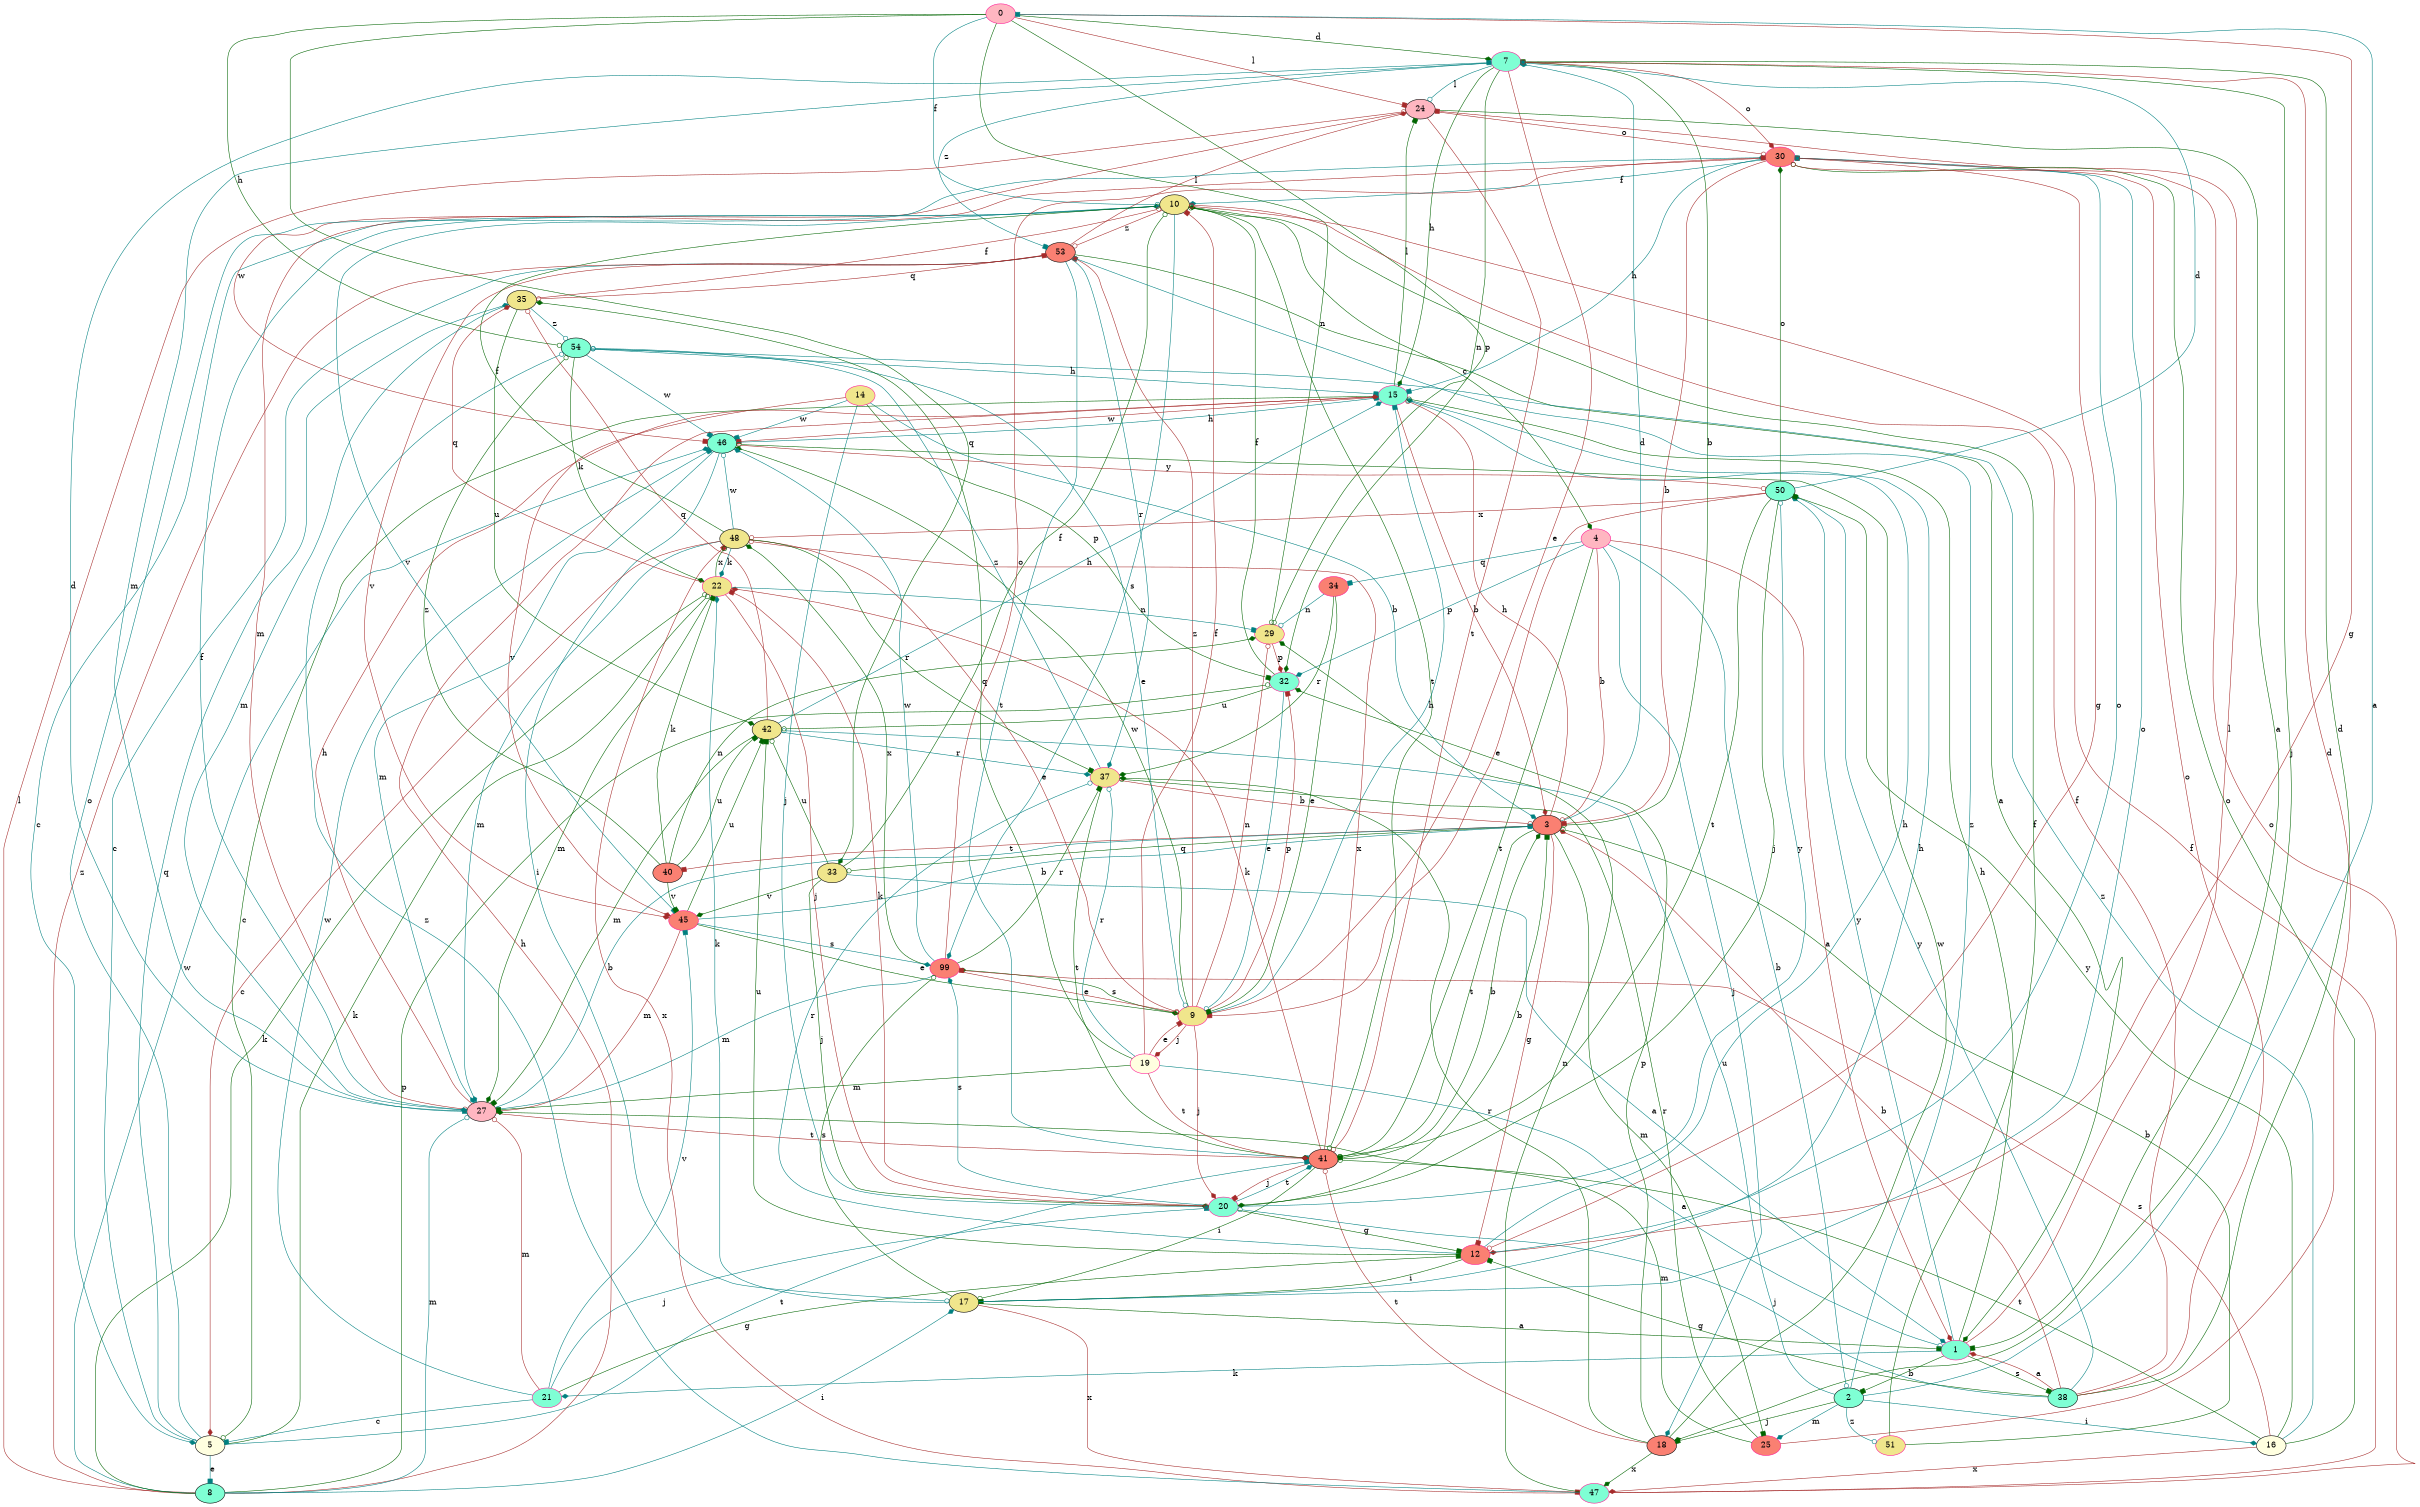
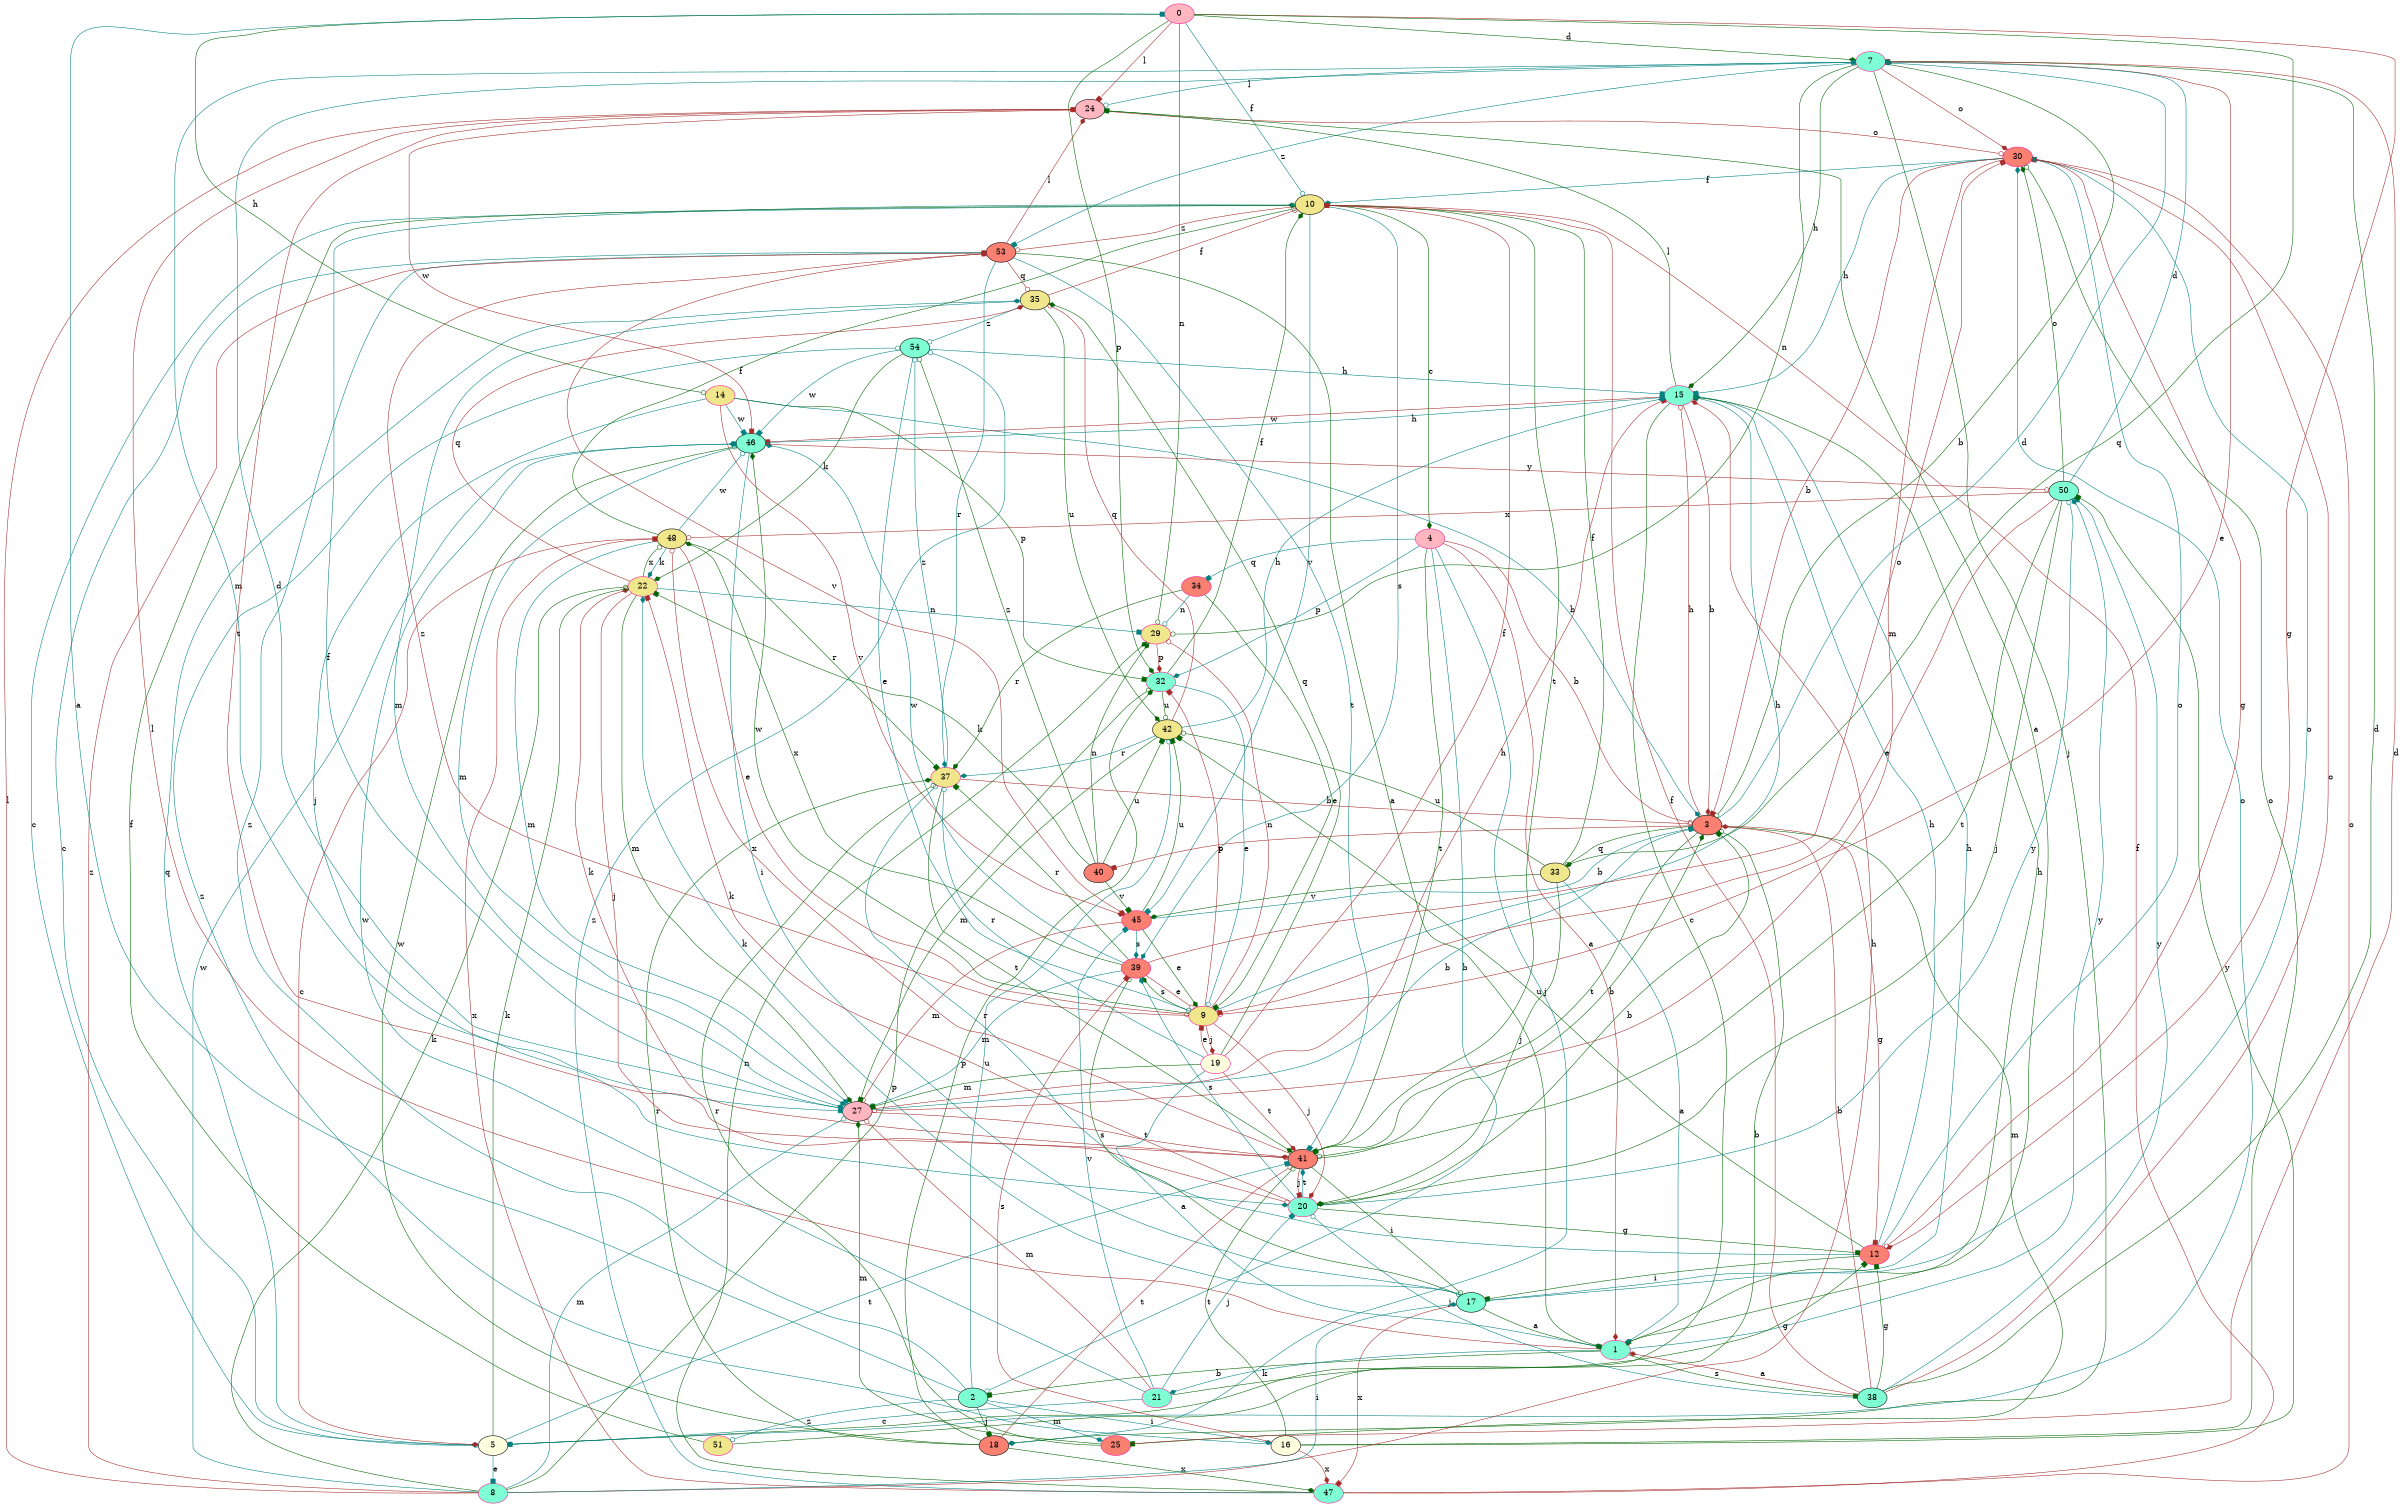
(352, 26) -> (258, 33)
(945, 968) -> (1136, 968)
(964, 1302) -> (1471, 1302)
(210, 1493) -> (493, 1493)
